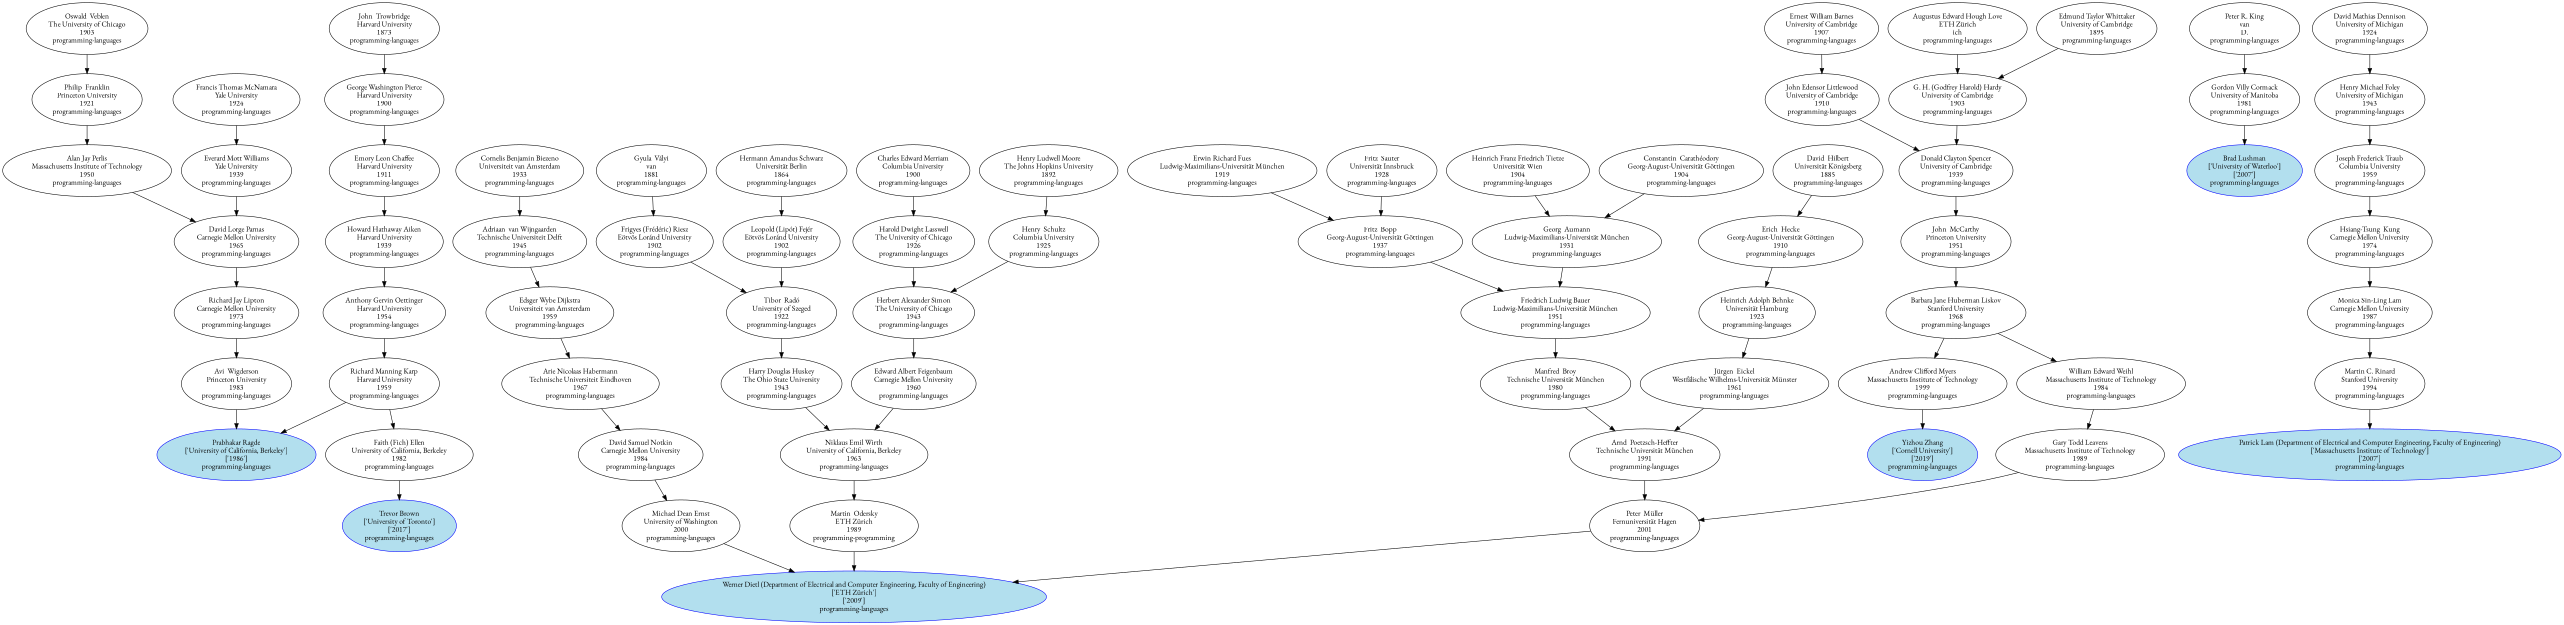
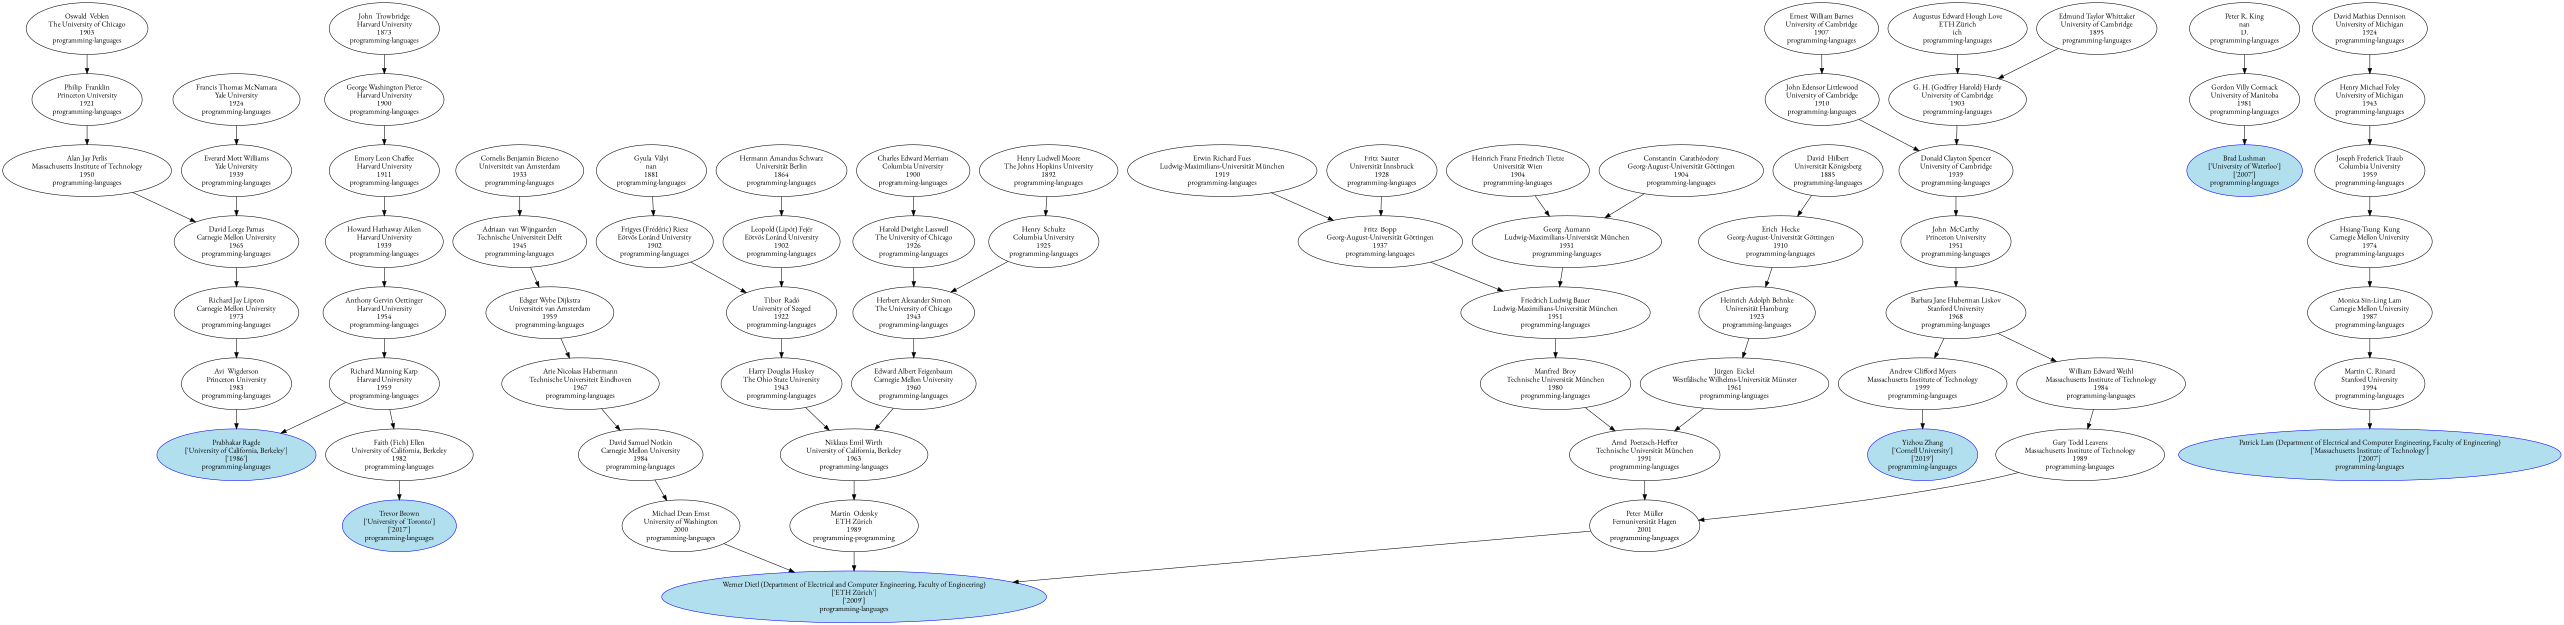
(2245, 29) -> (2245, 29)
(651, 171) -> (651, 171)
